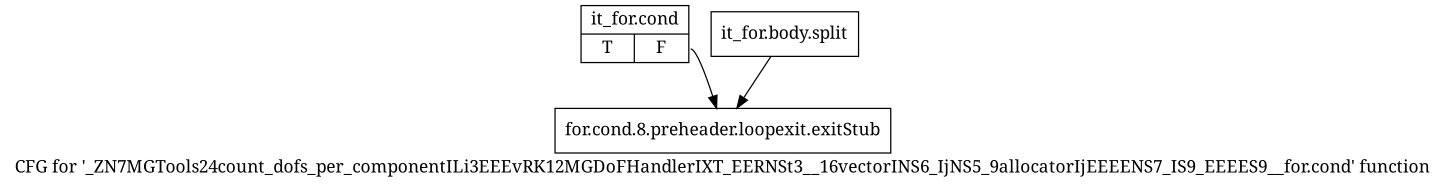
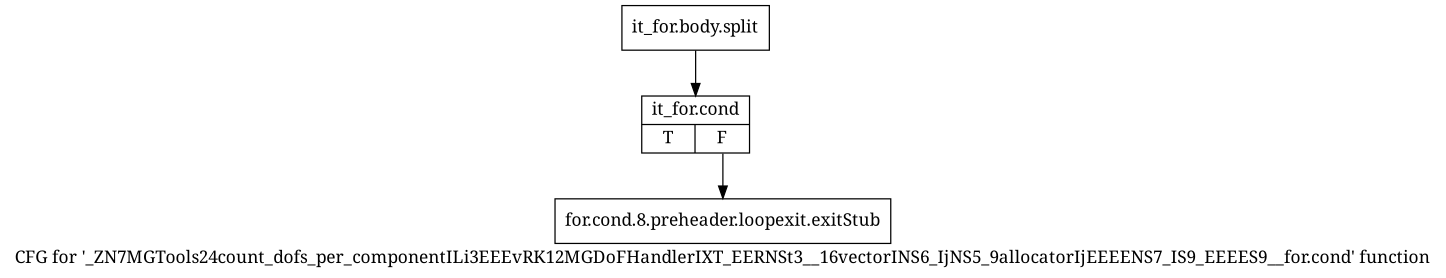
(757, 77) -> (696, 67)
